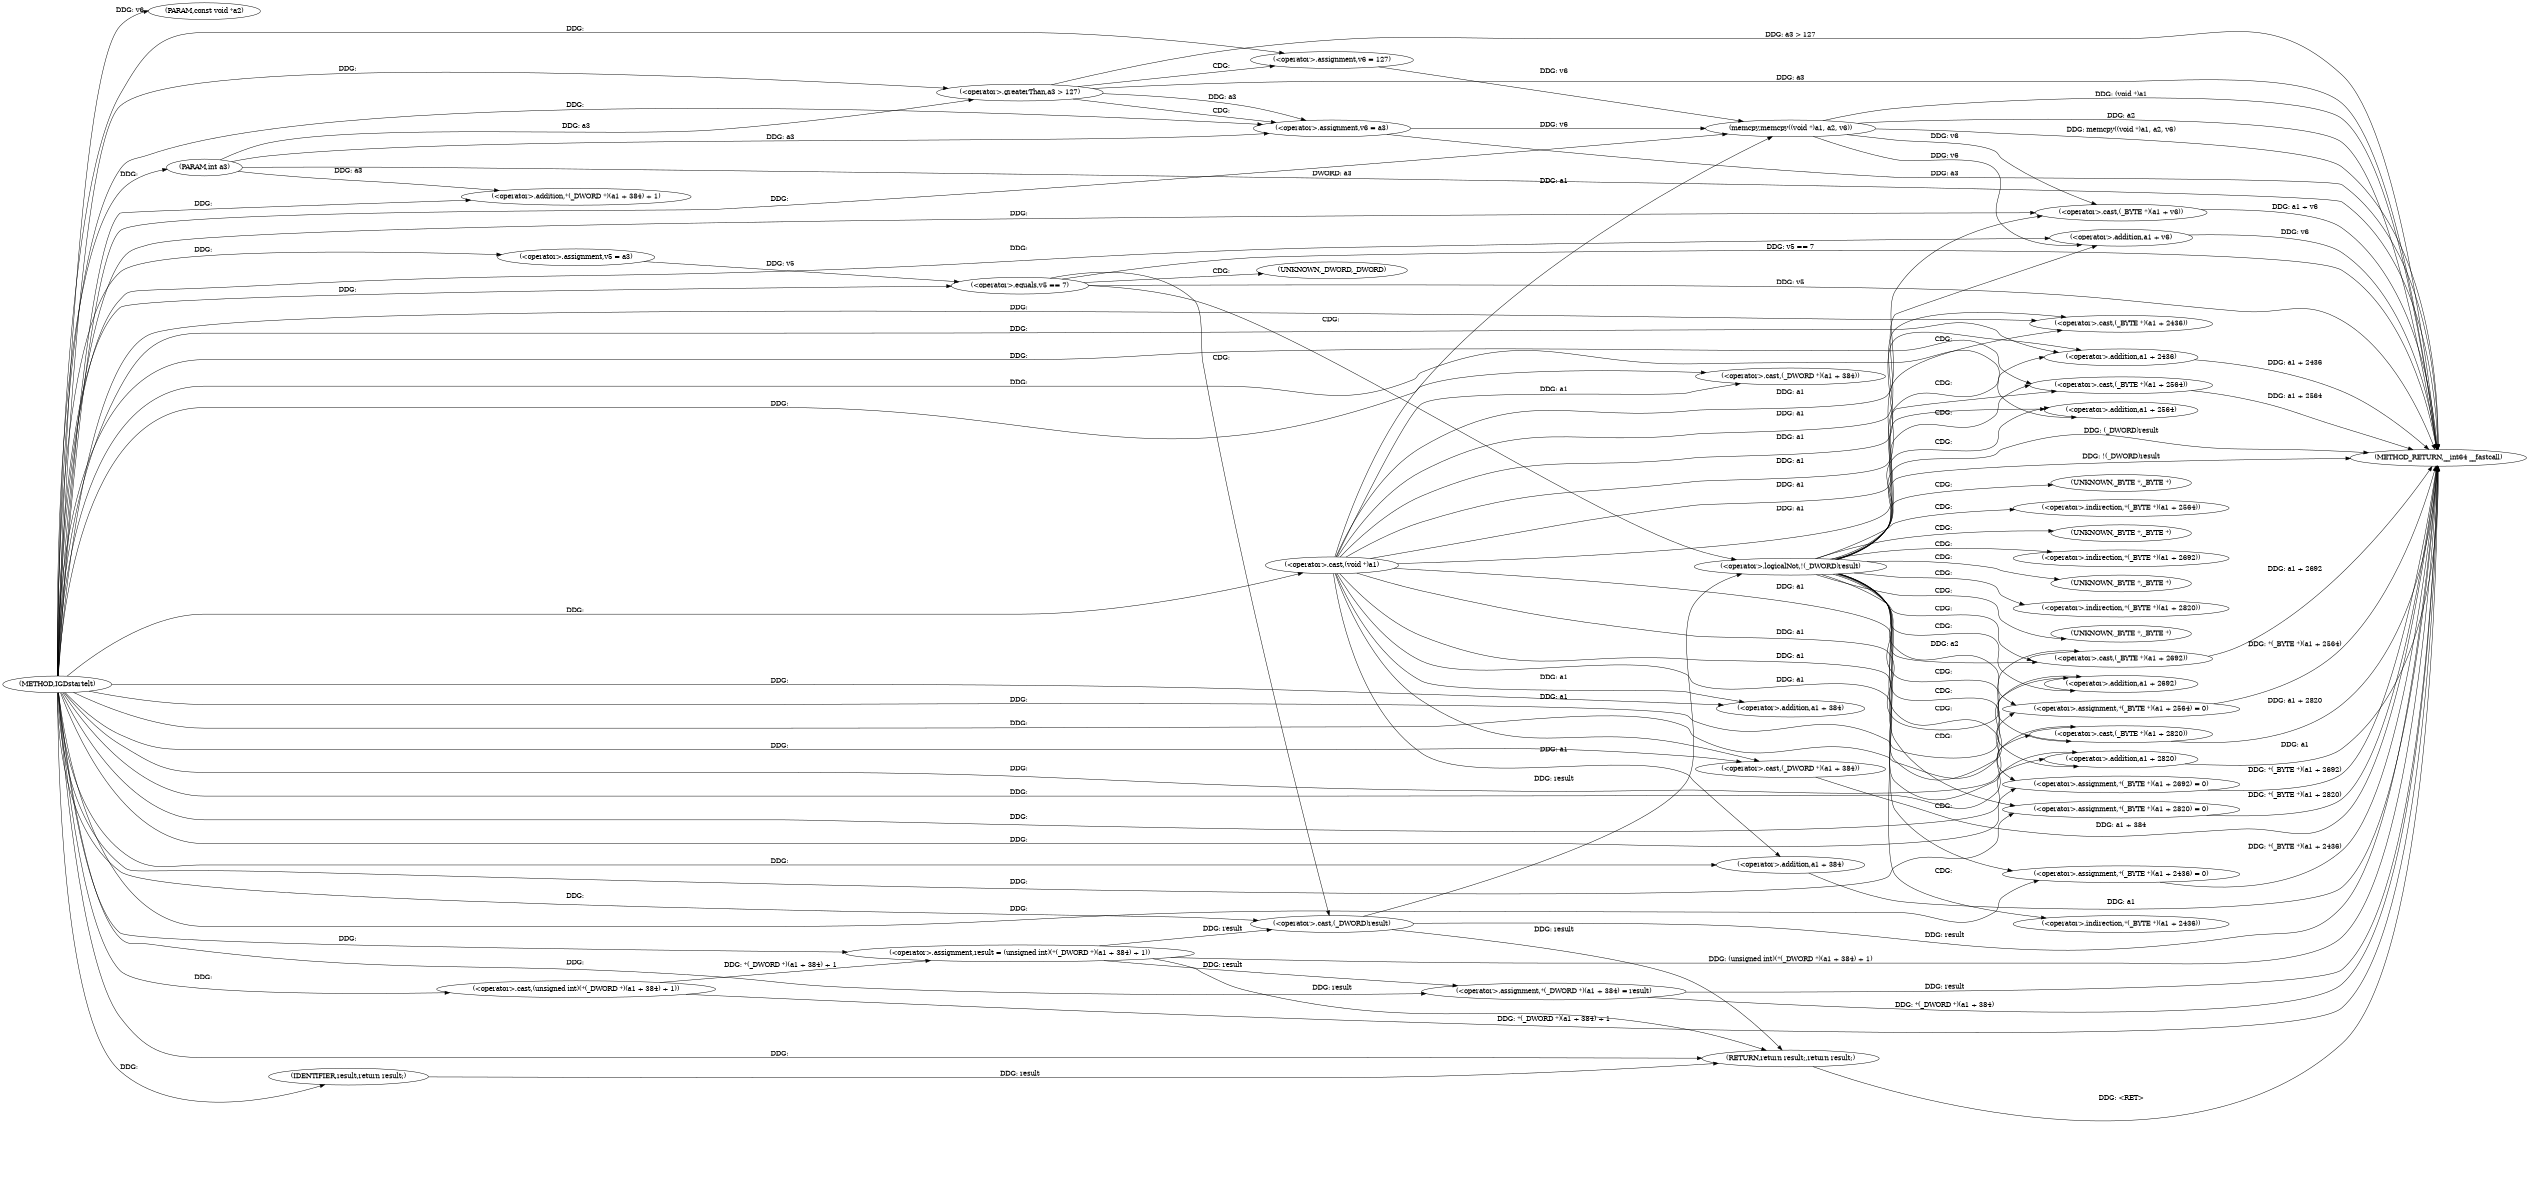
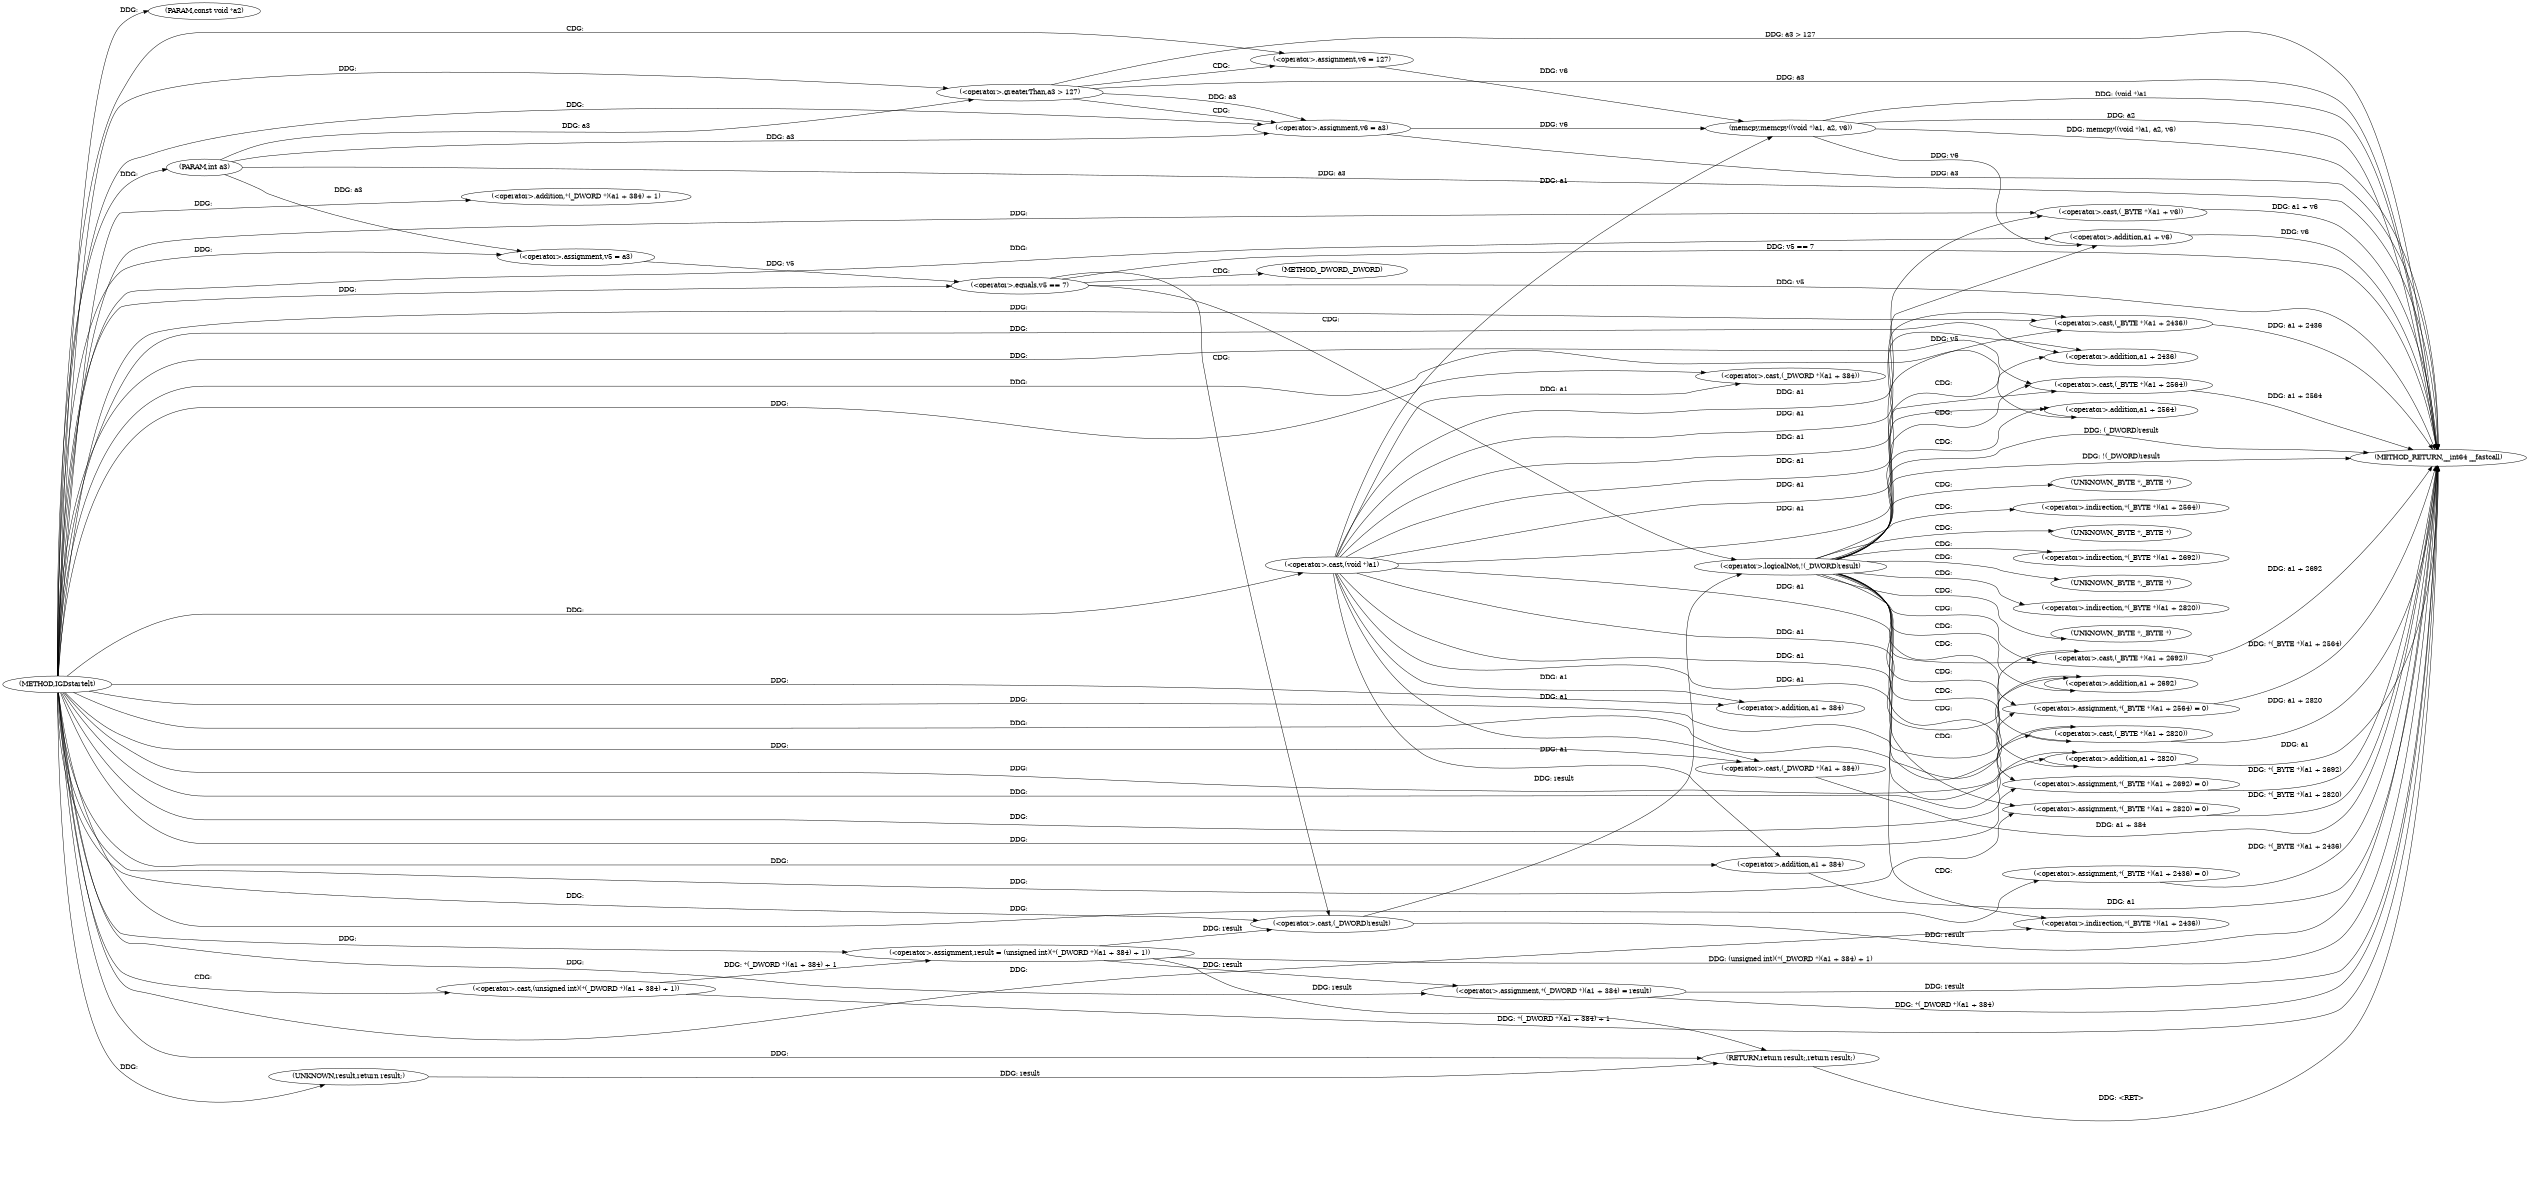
(130, 10) -> (130, 10)
(576, 29) -> (576, 29)
(1976, 146) -> none
(1332, 174) -> (1332, 174)
(366, 181) -> (368, 223)
(696, 210) -> (922, 1000)
(1332, 270) -> (1332, 270)
(1945, 339) -> (1945, 339)
(2318, 383) -> (2338, 356)
(1945, 644) -> (1945, 644)
(1897, 812) -> none
(1597, 957) -> none
(204, 978) -> (204, 978)
(349, 1077) -> (349, 1077)
